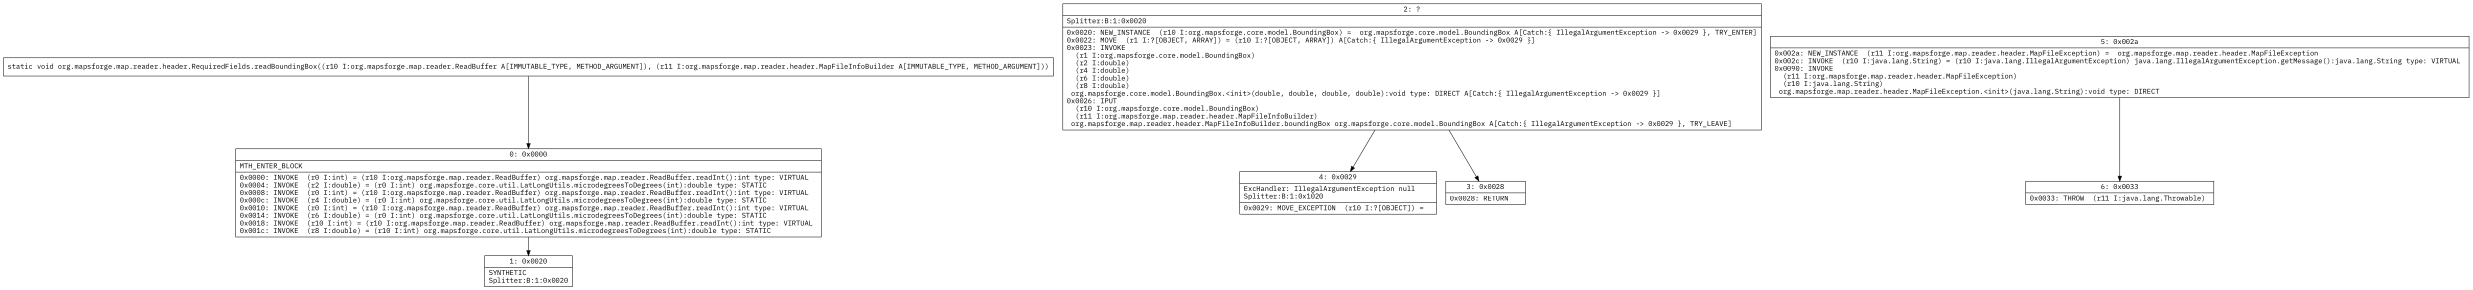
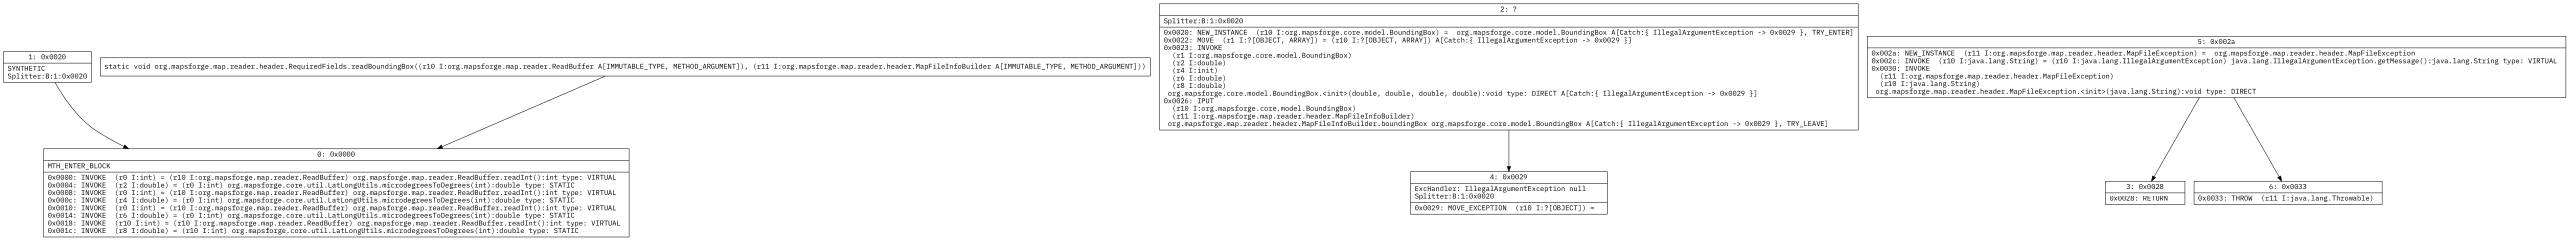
(1808, 69) -> (1905, 69)
(1098, 71) -> (1191, 71)
(1463, 153) -> (2177, 137)
(1284, 196) -> (1454, 196)
(528, 244) -> (84, 121)
